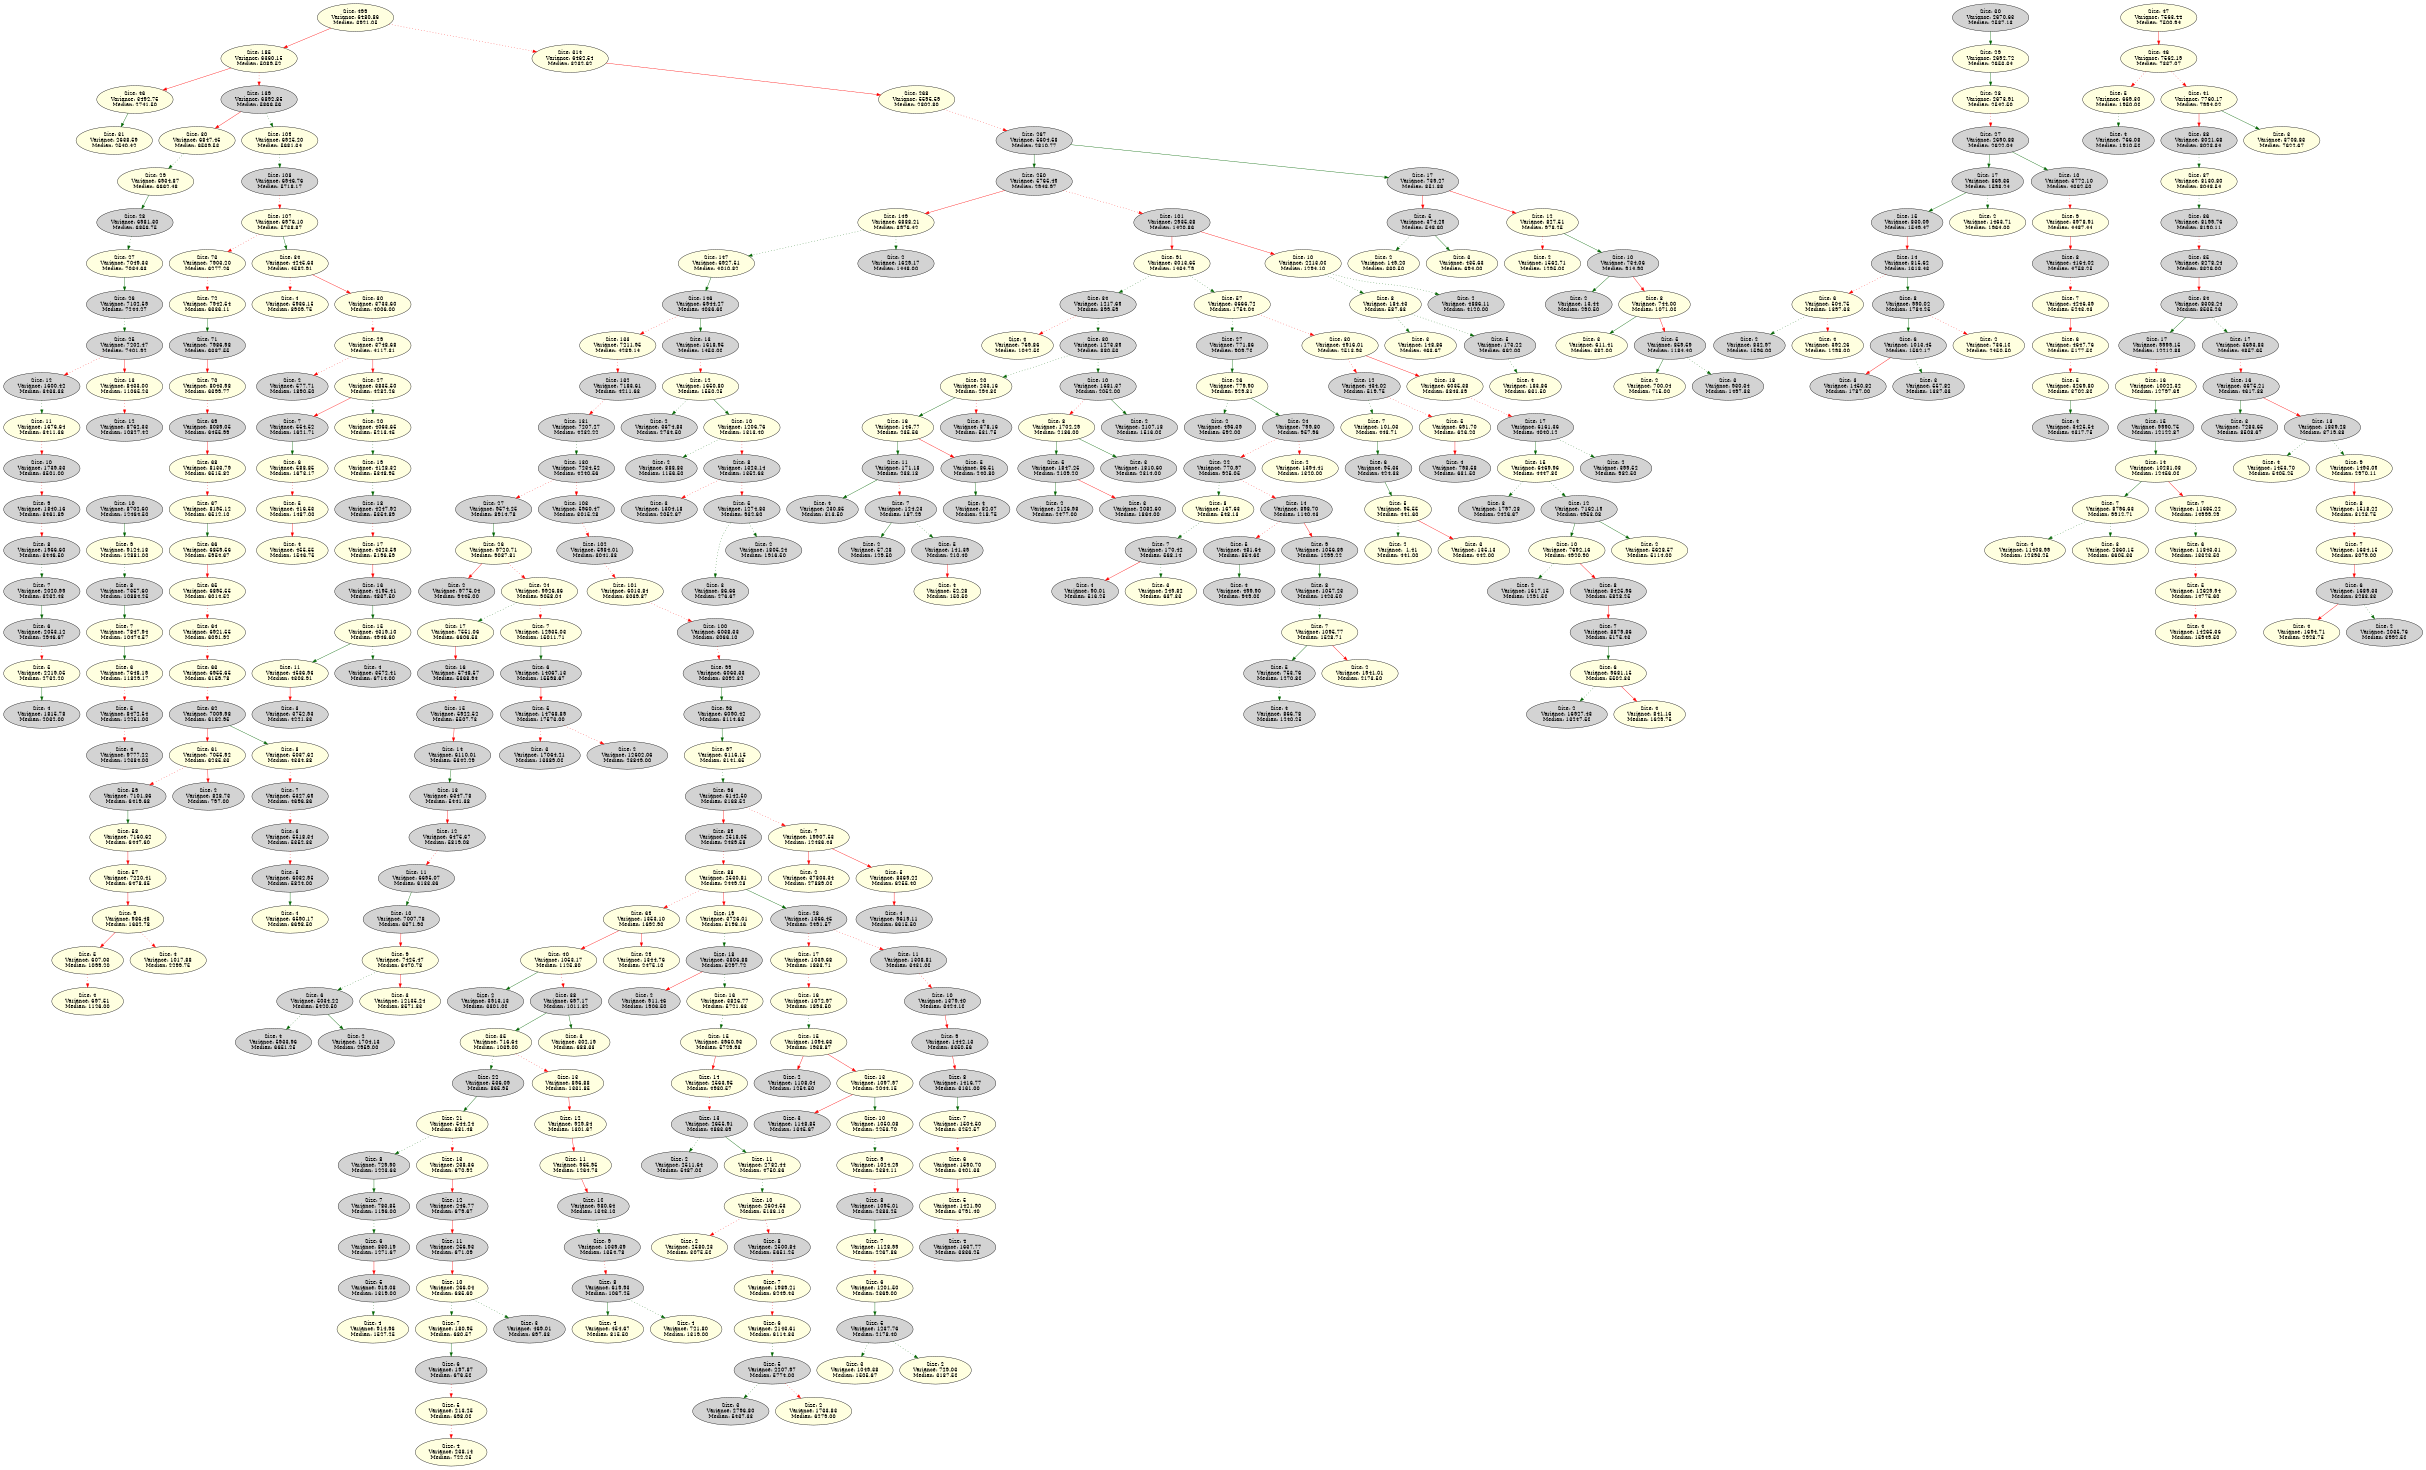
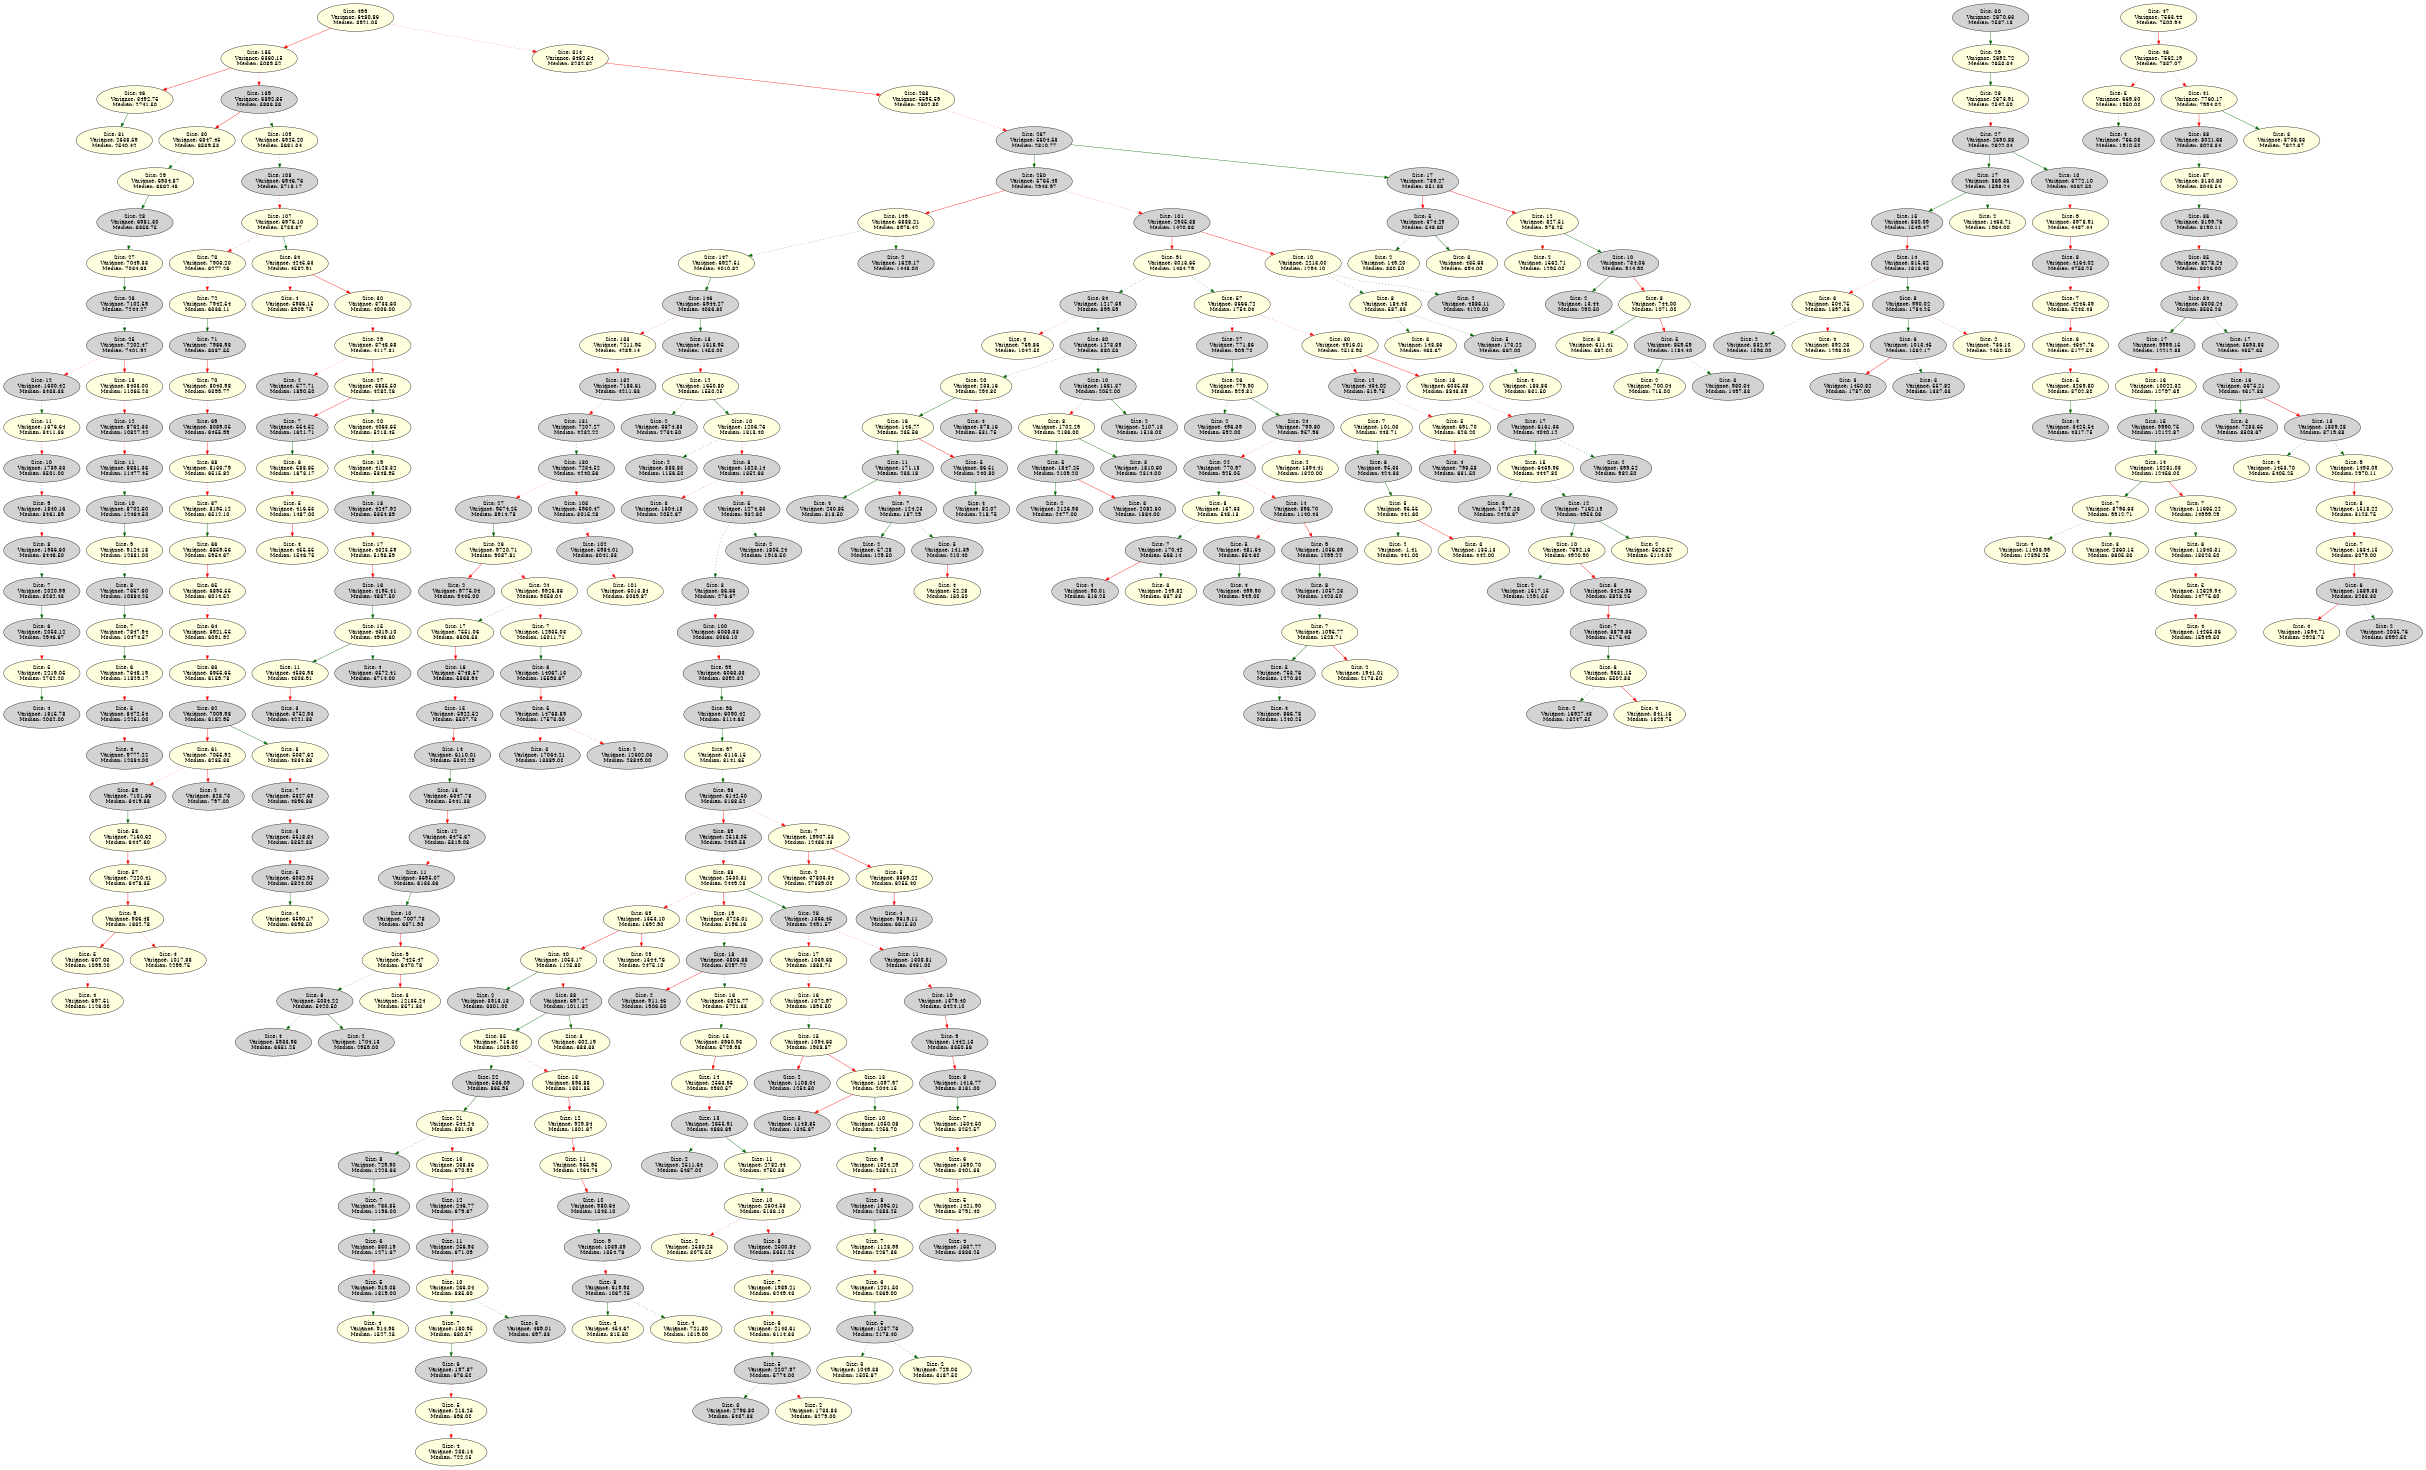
(1232, 323) -> (1232, 323)
(1370, 405) -> none
none -> (125, 468)
(669, 611) -> (715, 610)
